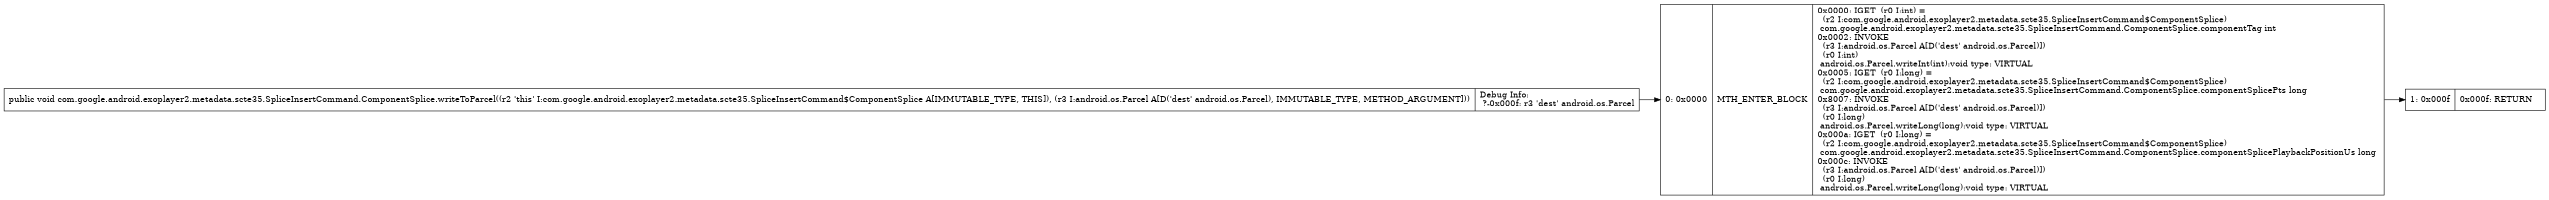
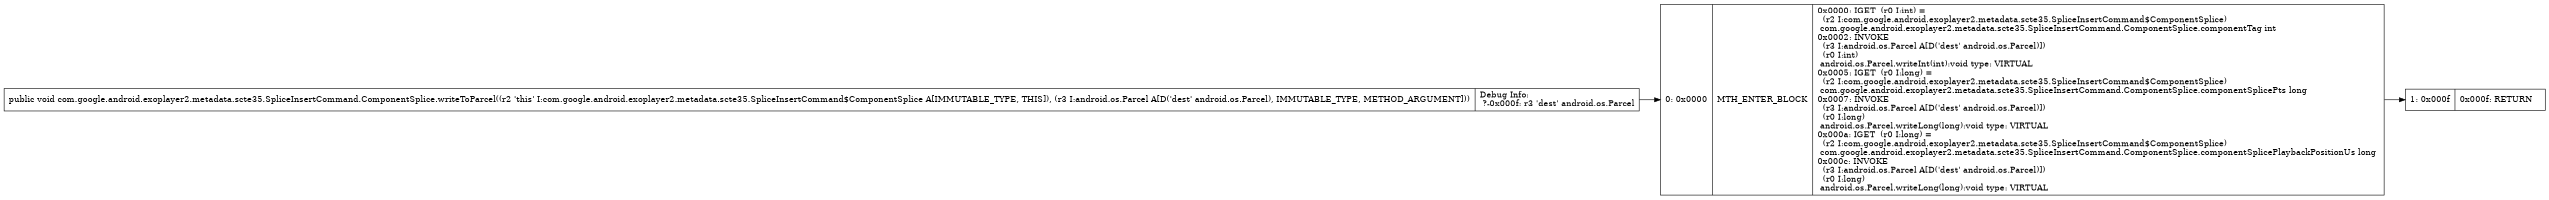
(1856, 99) -> (1856, 99)
